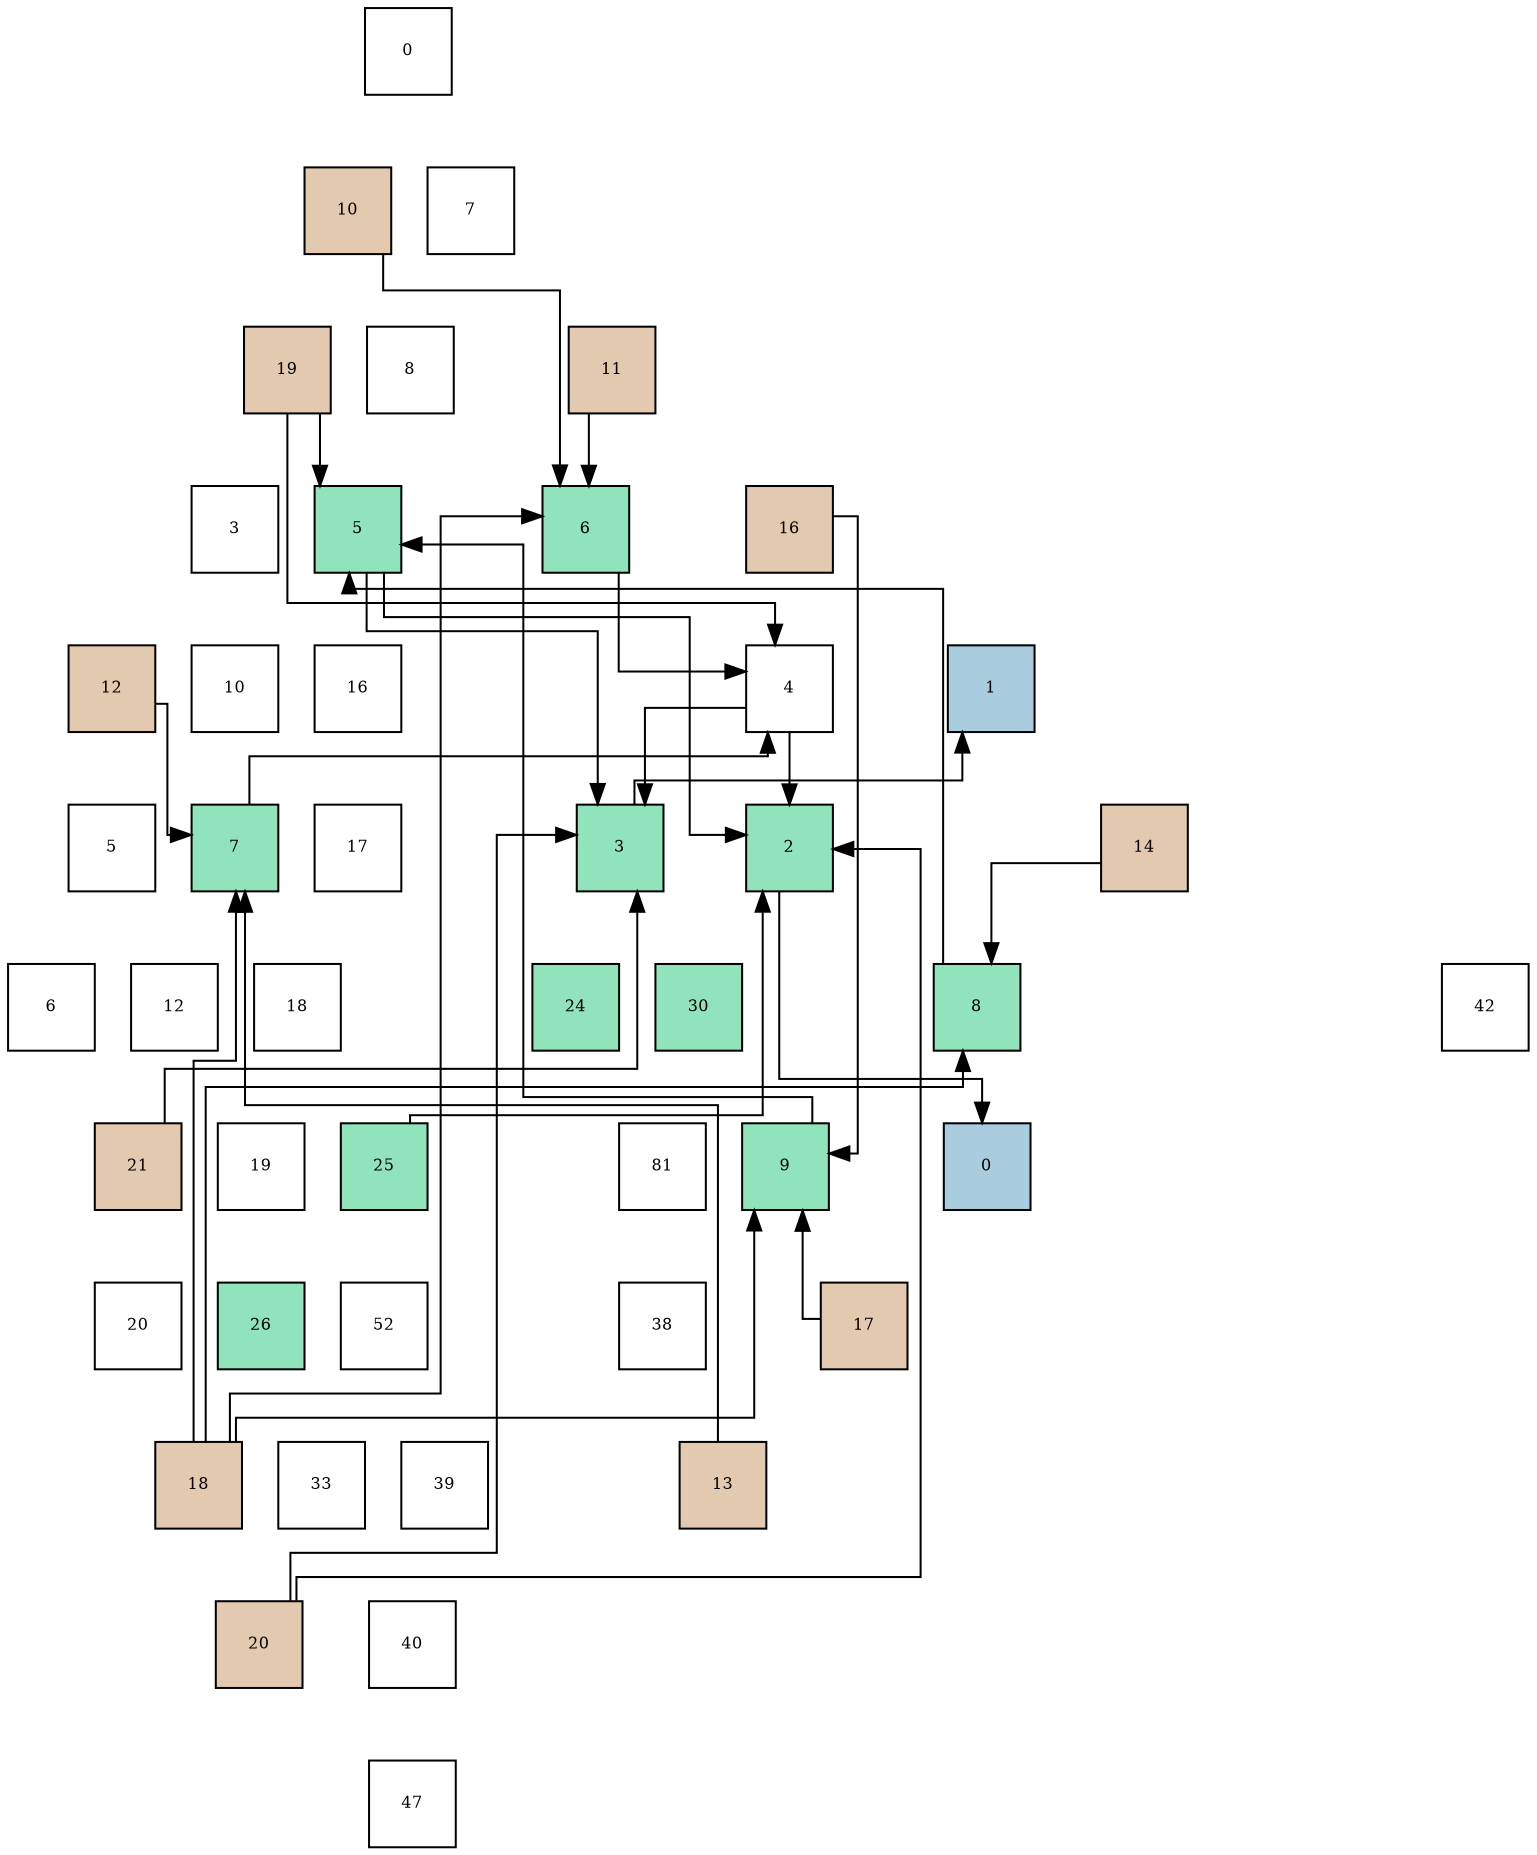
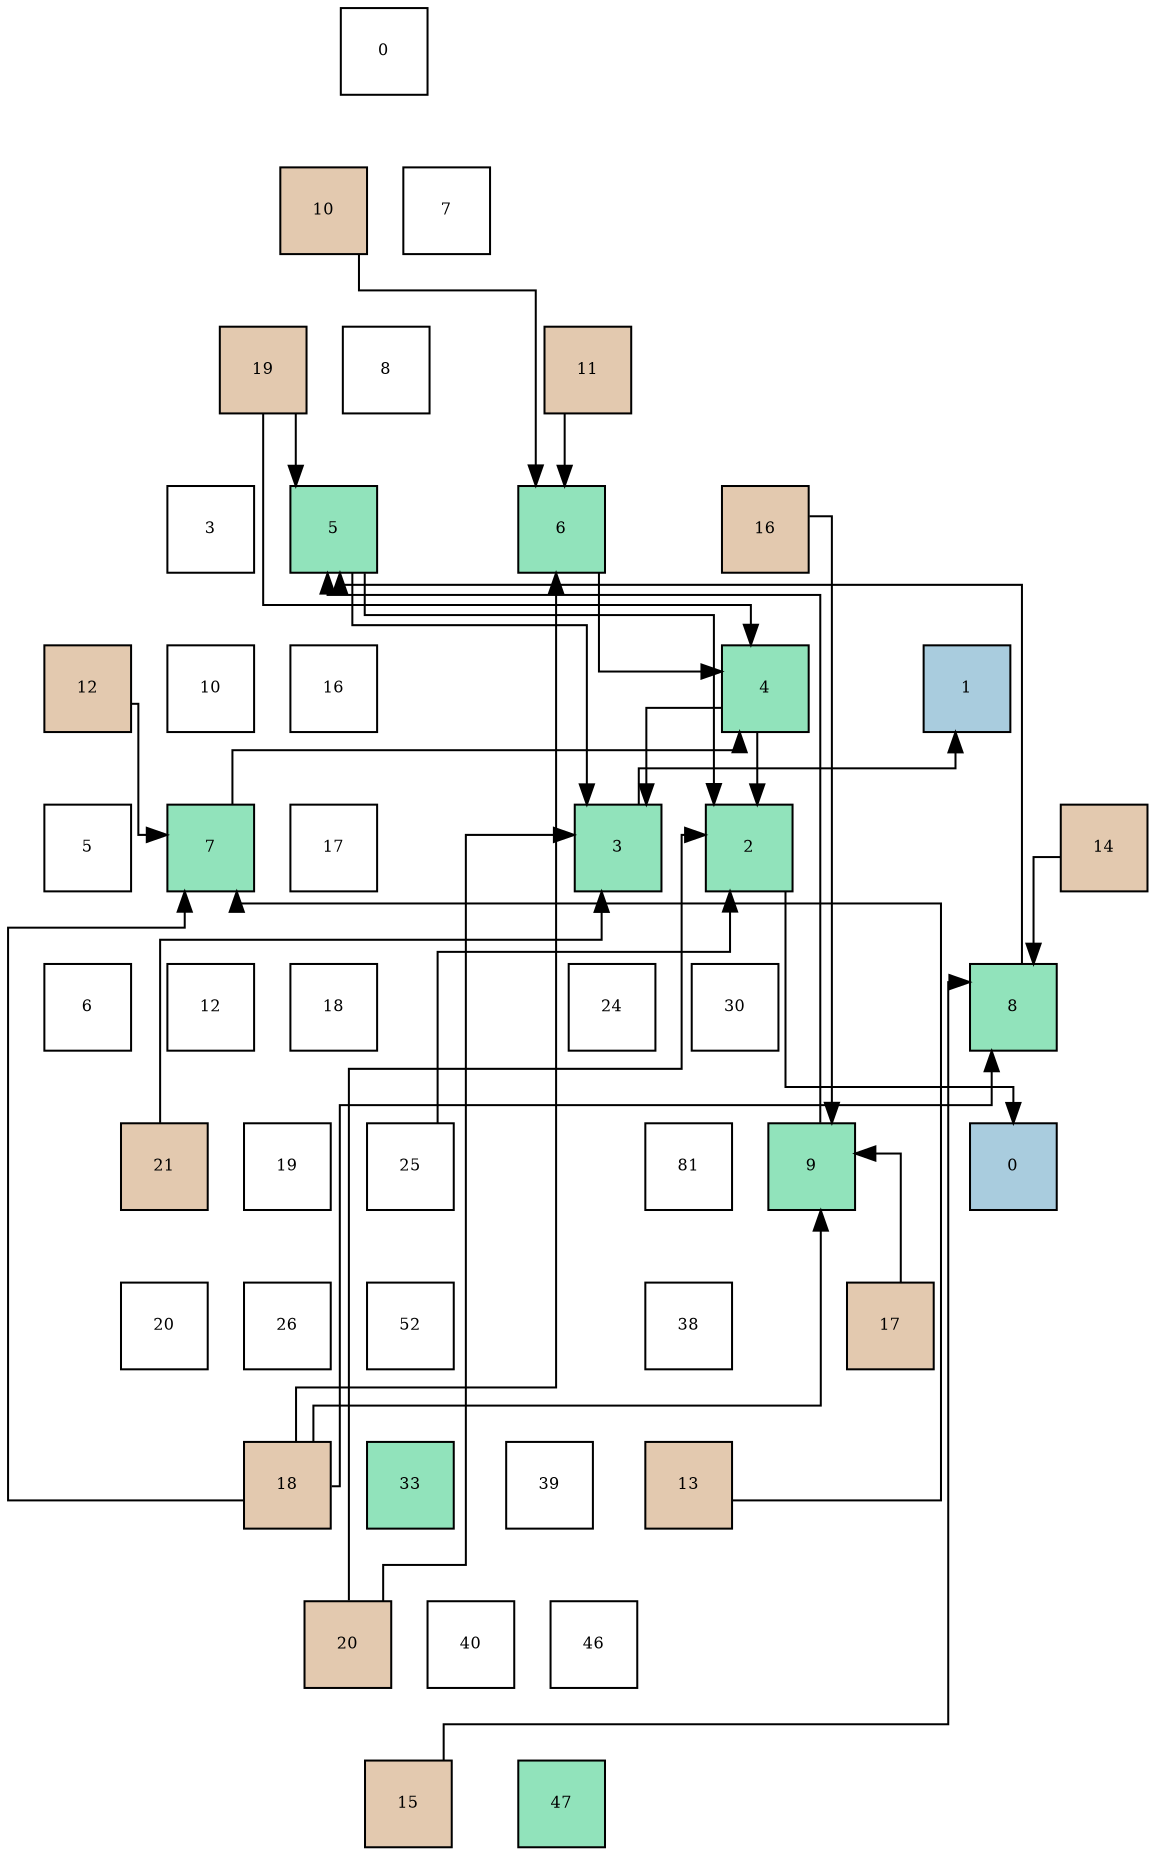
(790, 689) -> (765, 689)
(576, 1007) -> (612, 1007)
(699, 1007) -> (735, 1007)
(1485, 1007) -> none
(384, 1167) -> (410, 1167)
(261, 1326) -> (287, 1326)
(322, 1485) -> (410, 1485)
none -> (594, 1645)
none -> (408, 1804)
(412, 1804) -> (562, 1804)
